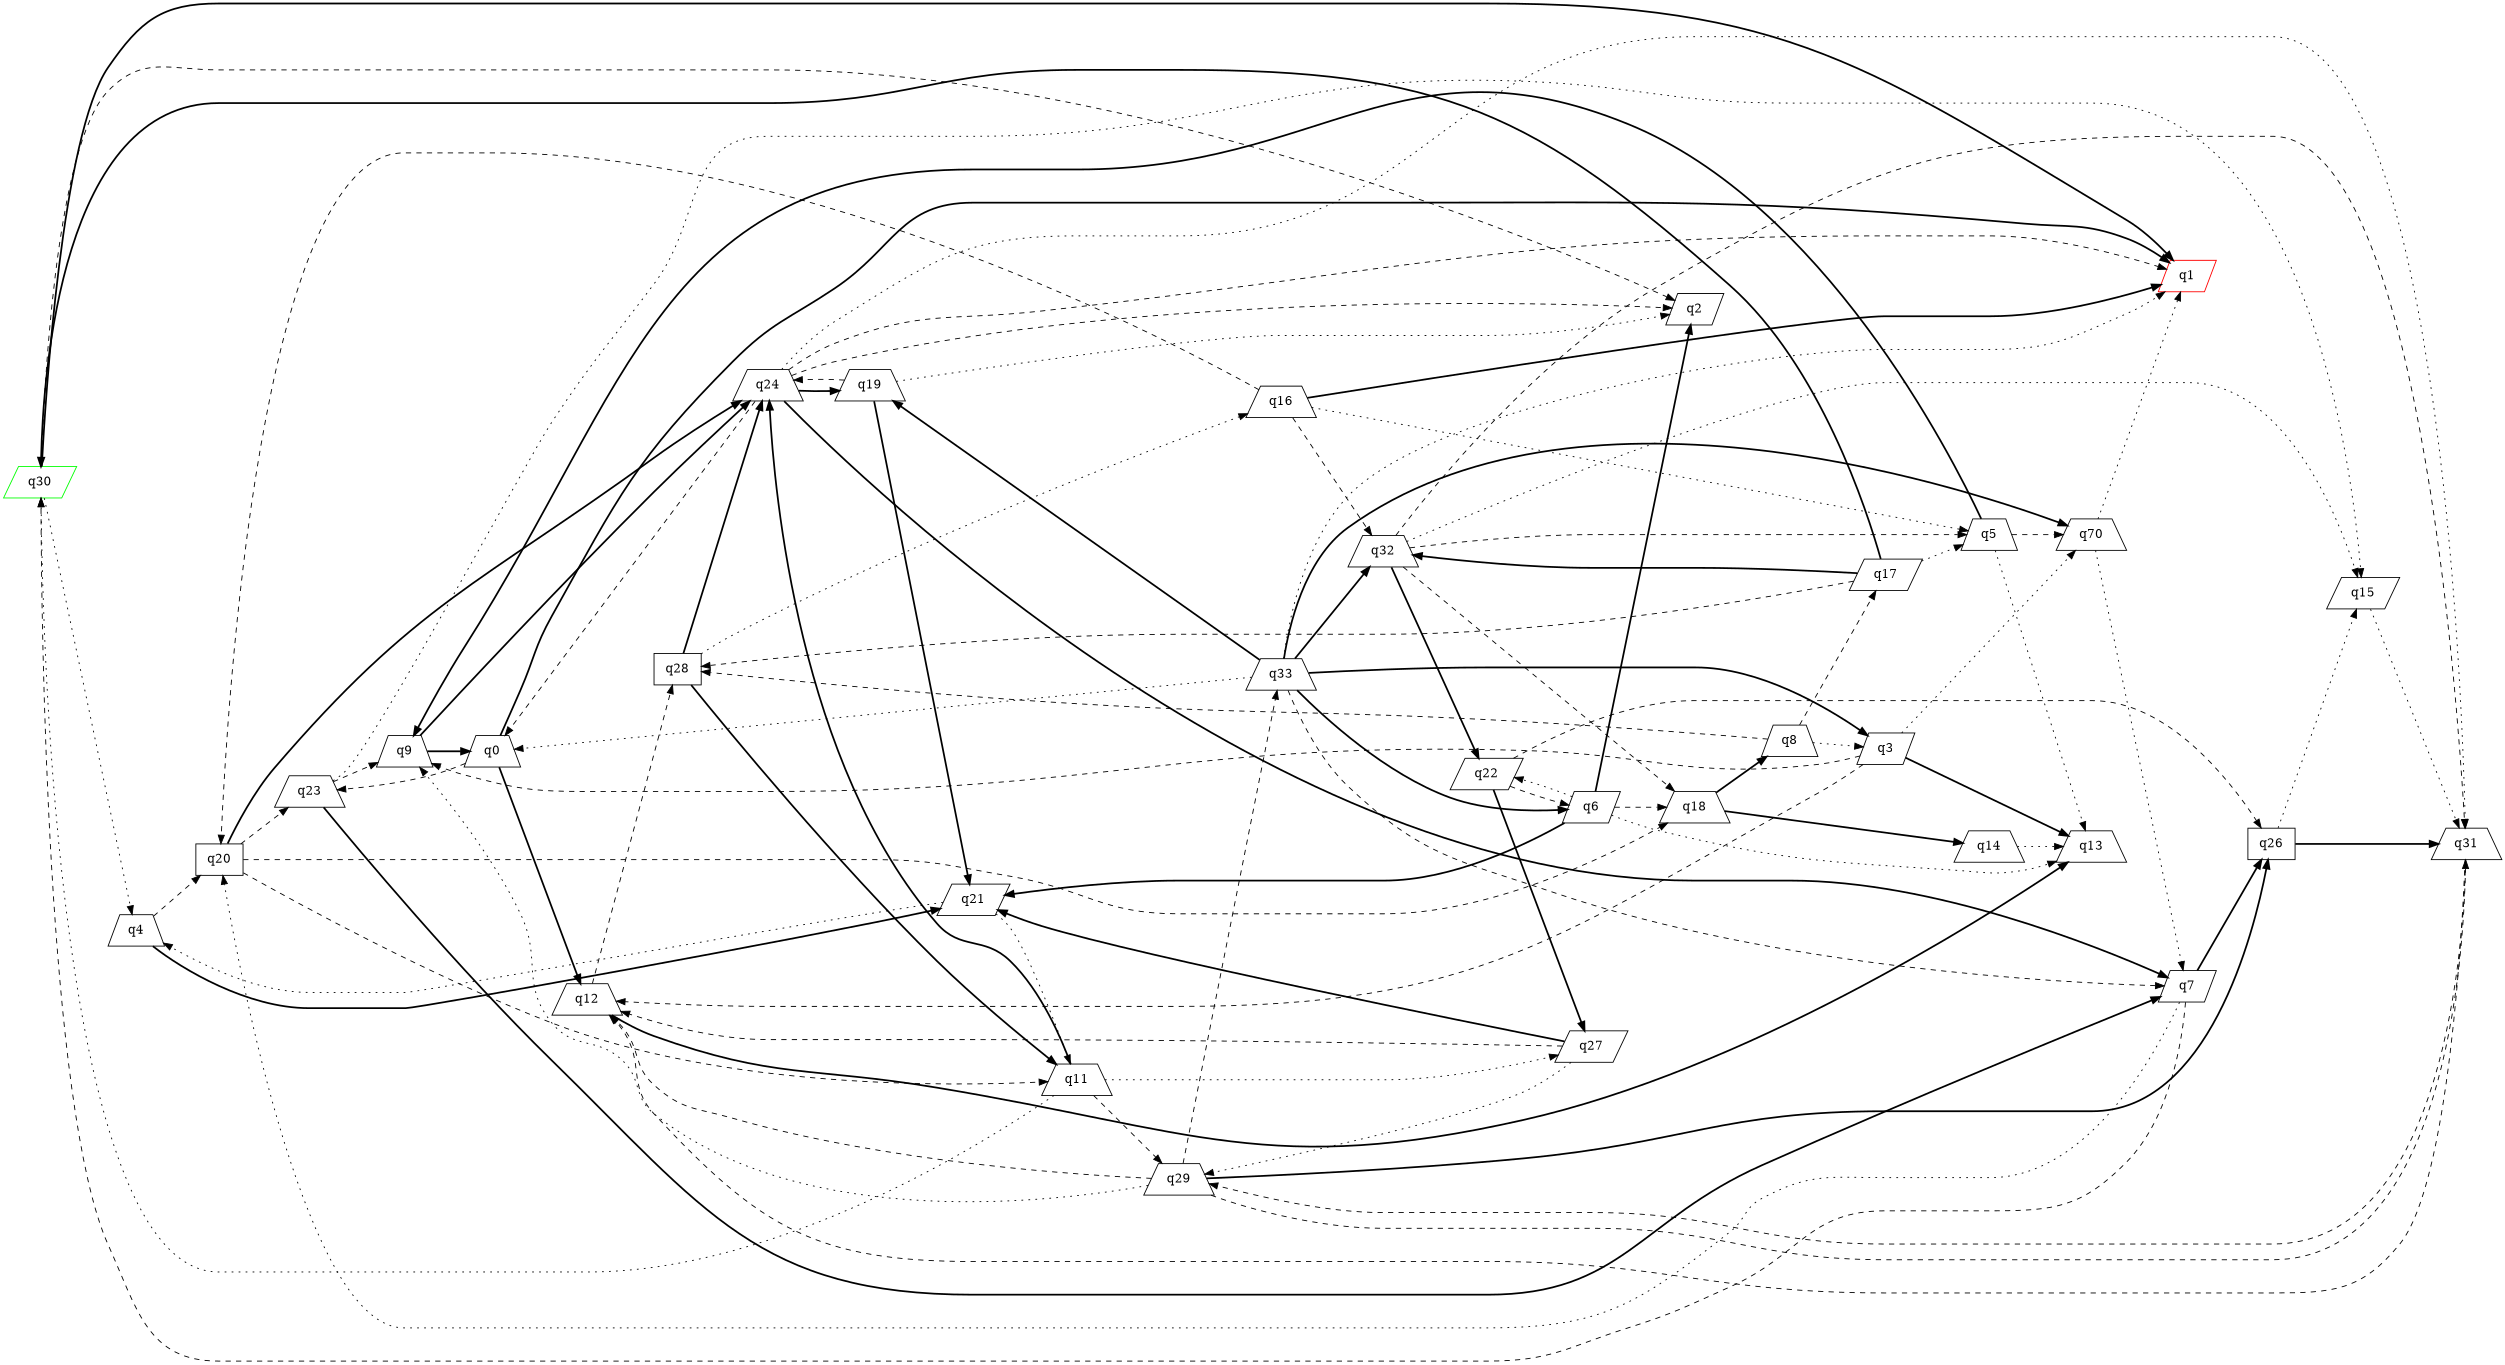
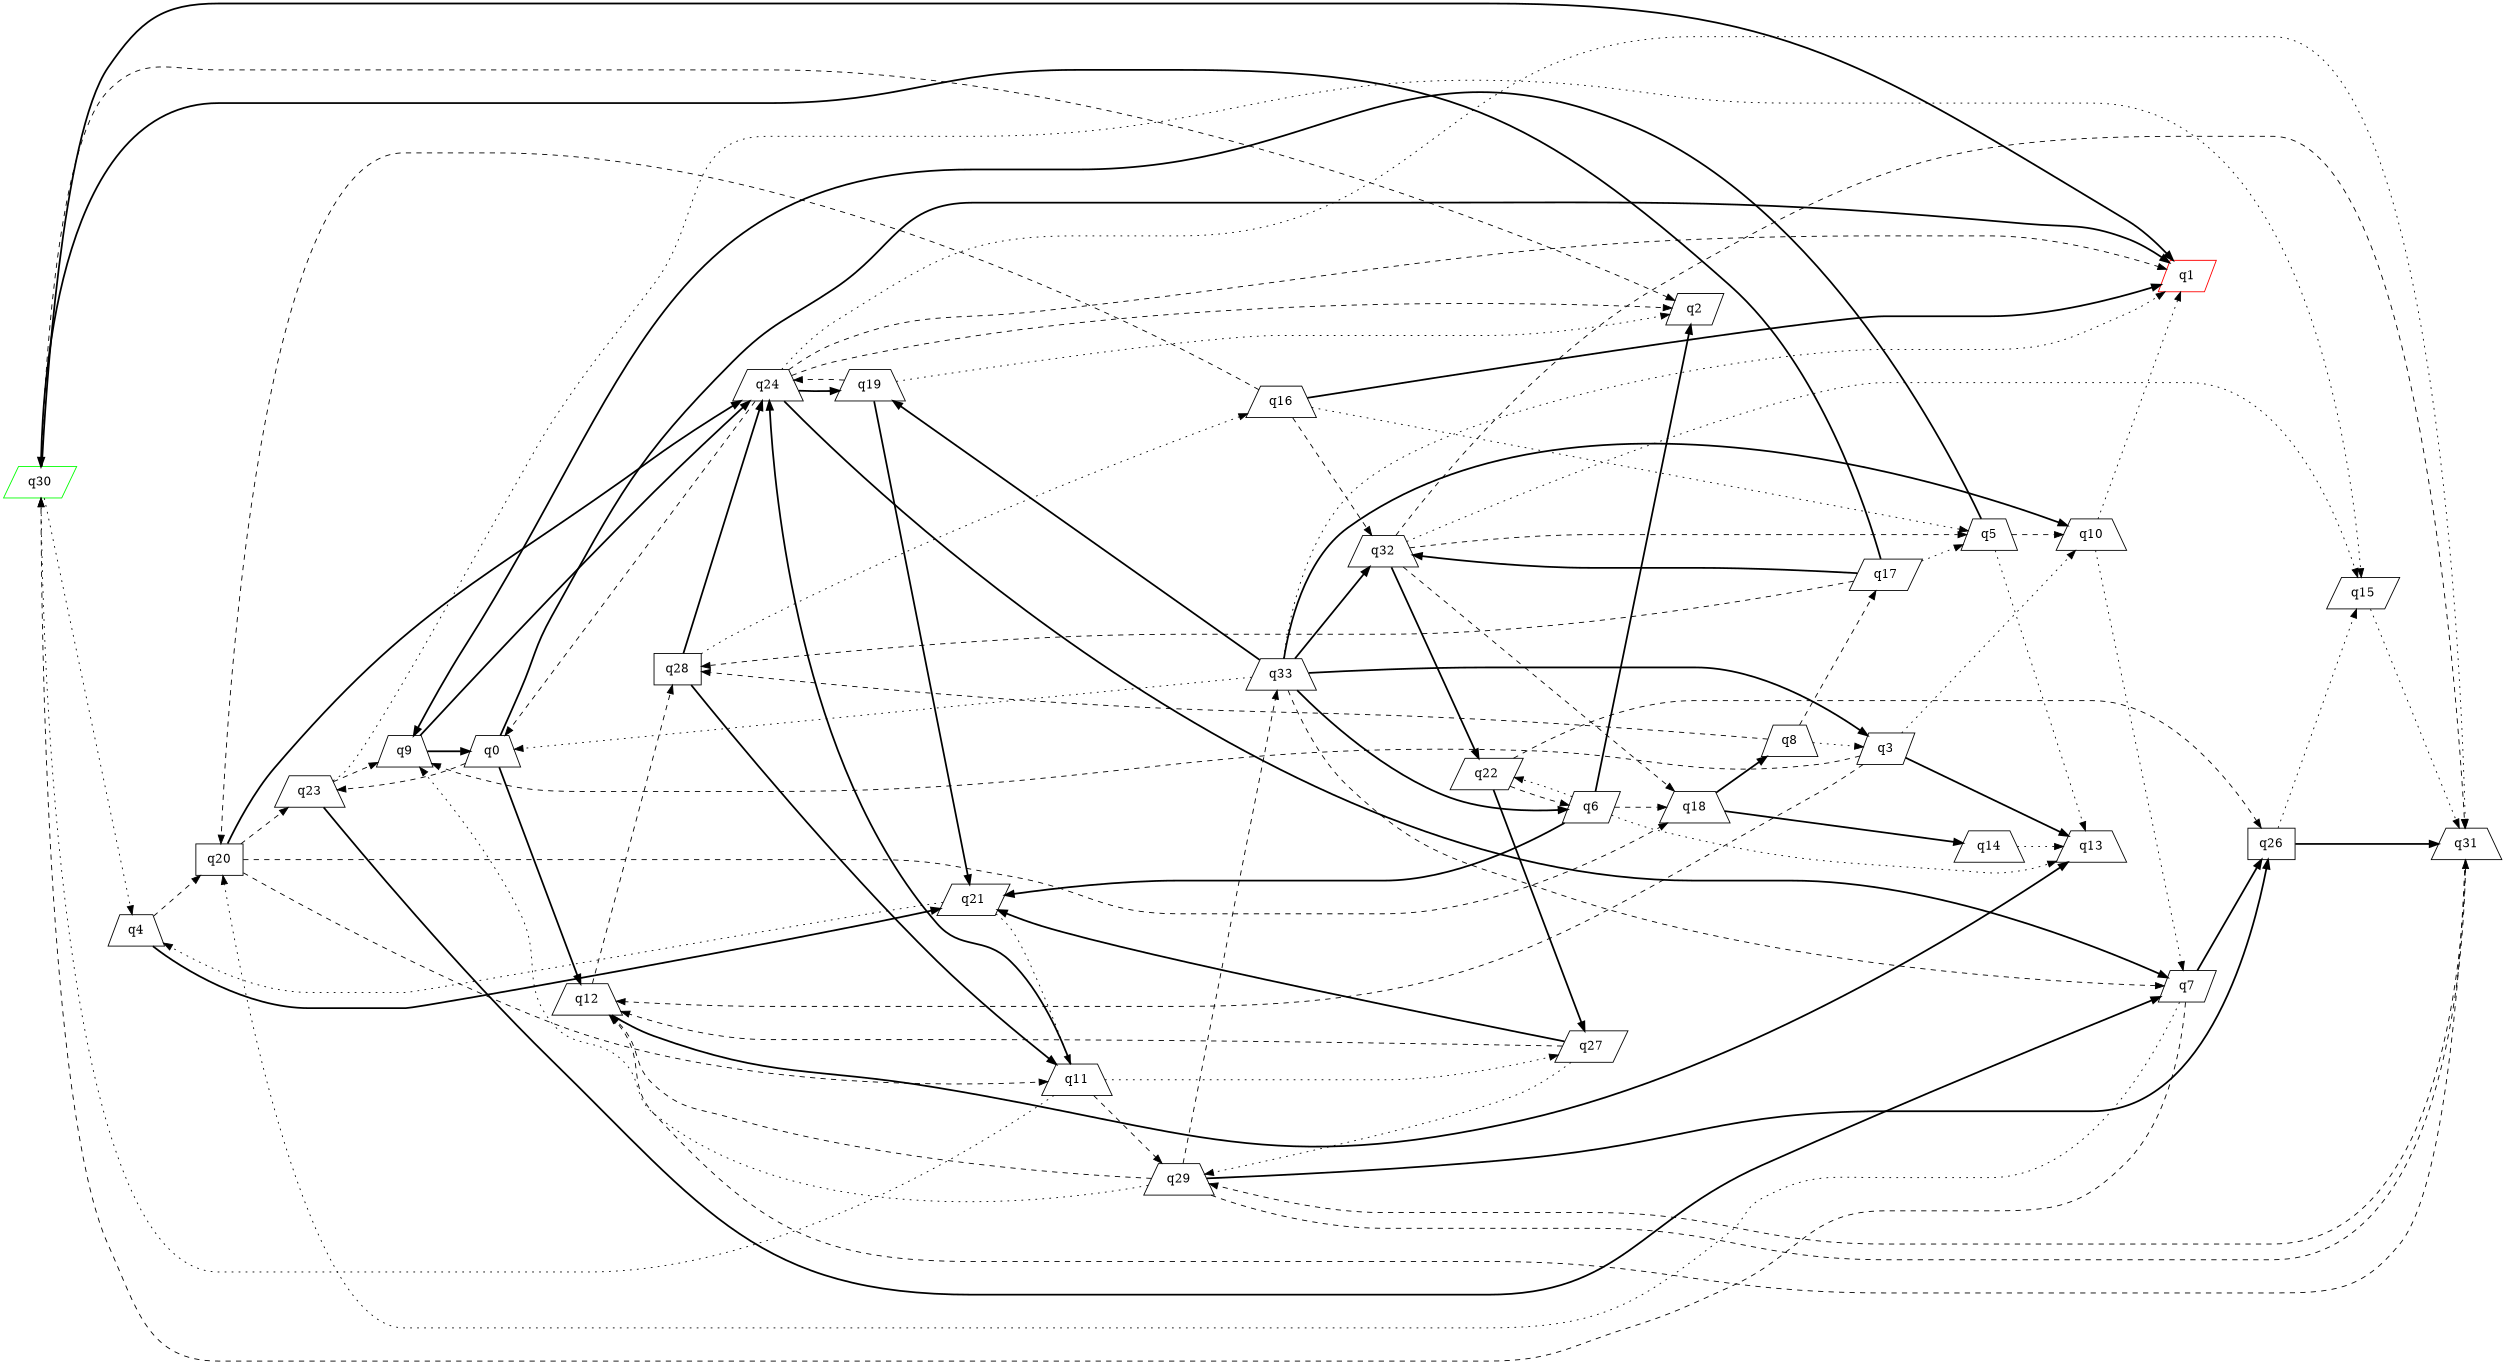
(2091, 535) -> (2091, 535)
